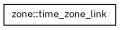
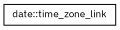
(60, 15) -> (60, 15)
